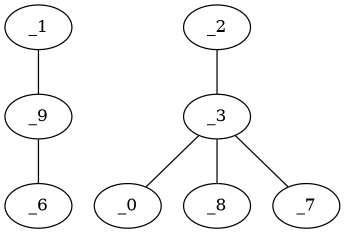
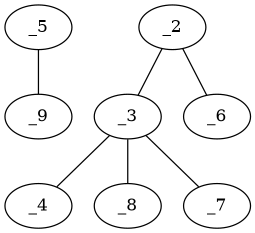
(38, 27) -> (38, 27)
(38, 161) -> (195, 72)
(128, 206) -> (38, 206)
